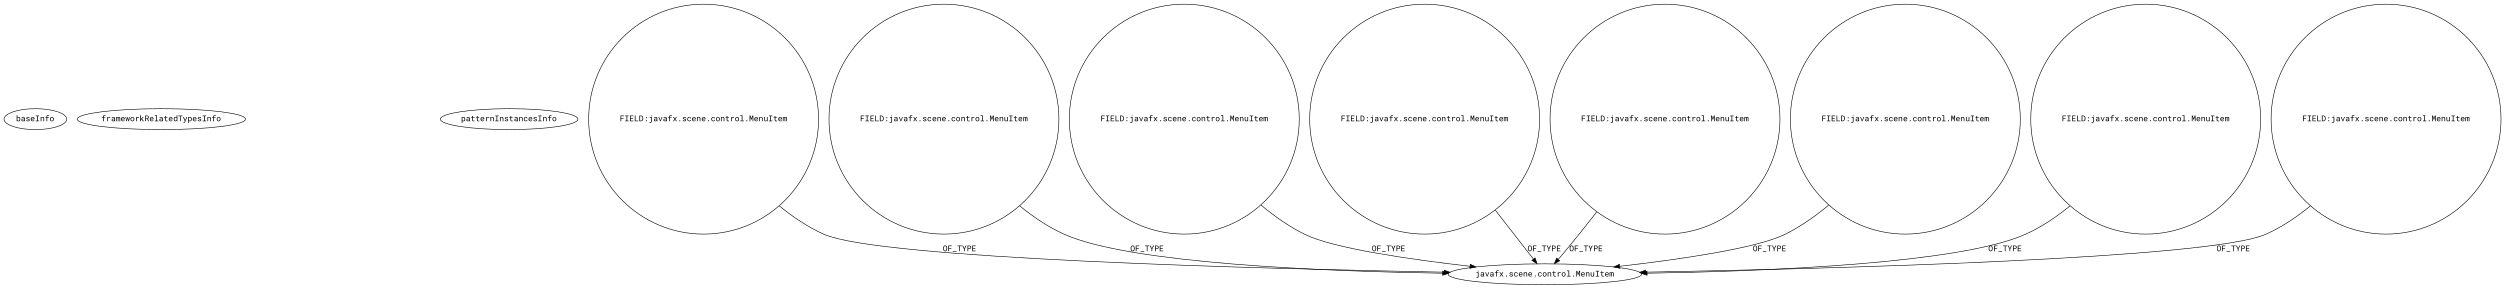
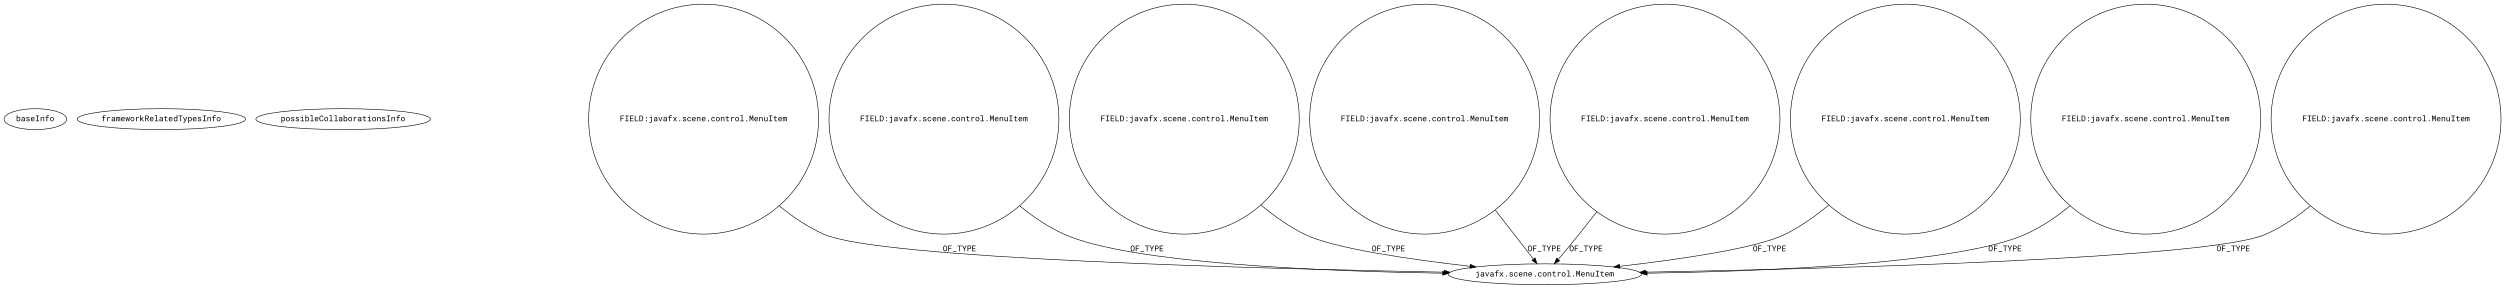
none -> (343, 119)
(509, 119) -> none
